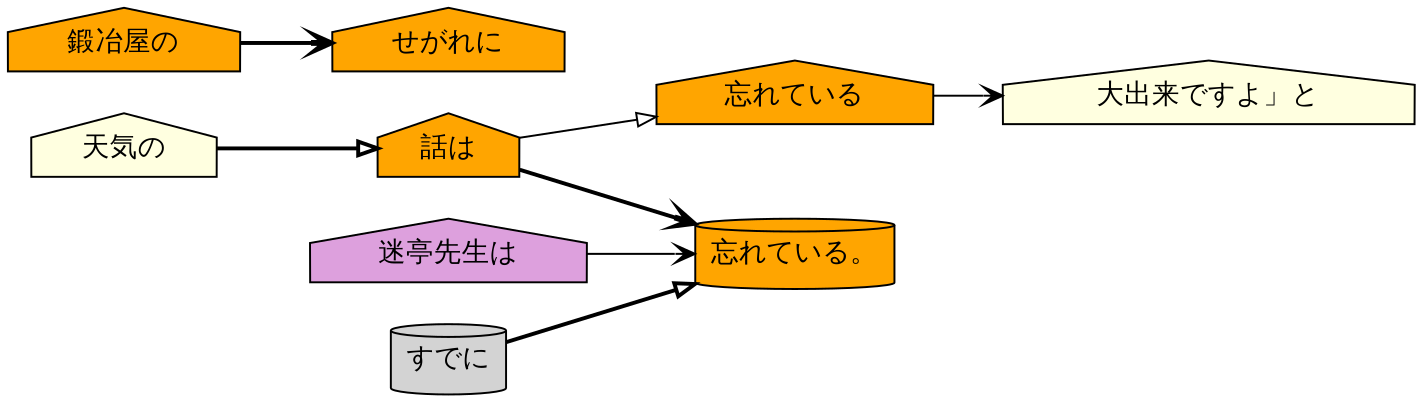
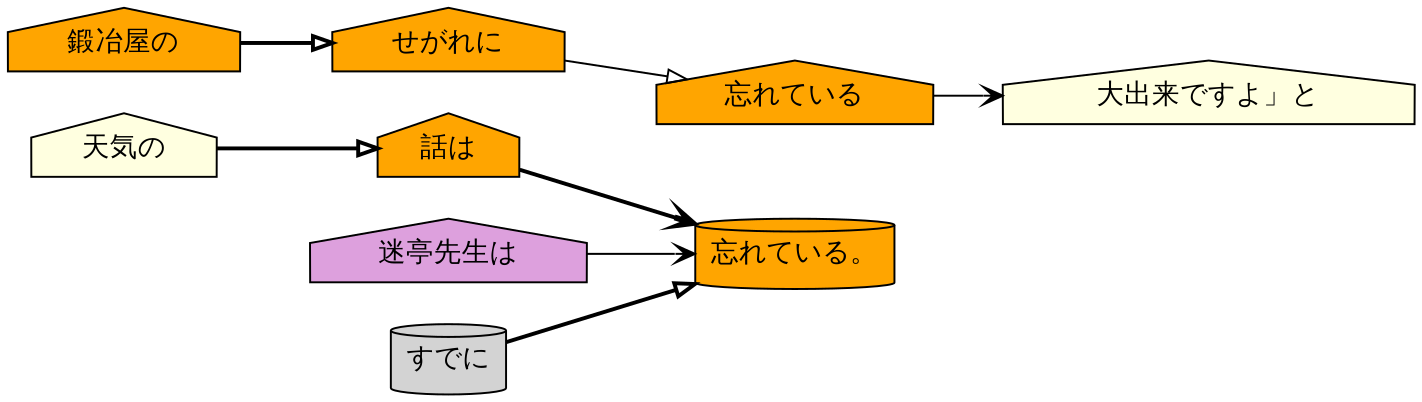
(277, 43) -> (277, 43)
(578, 129) -> (616, 68)
